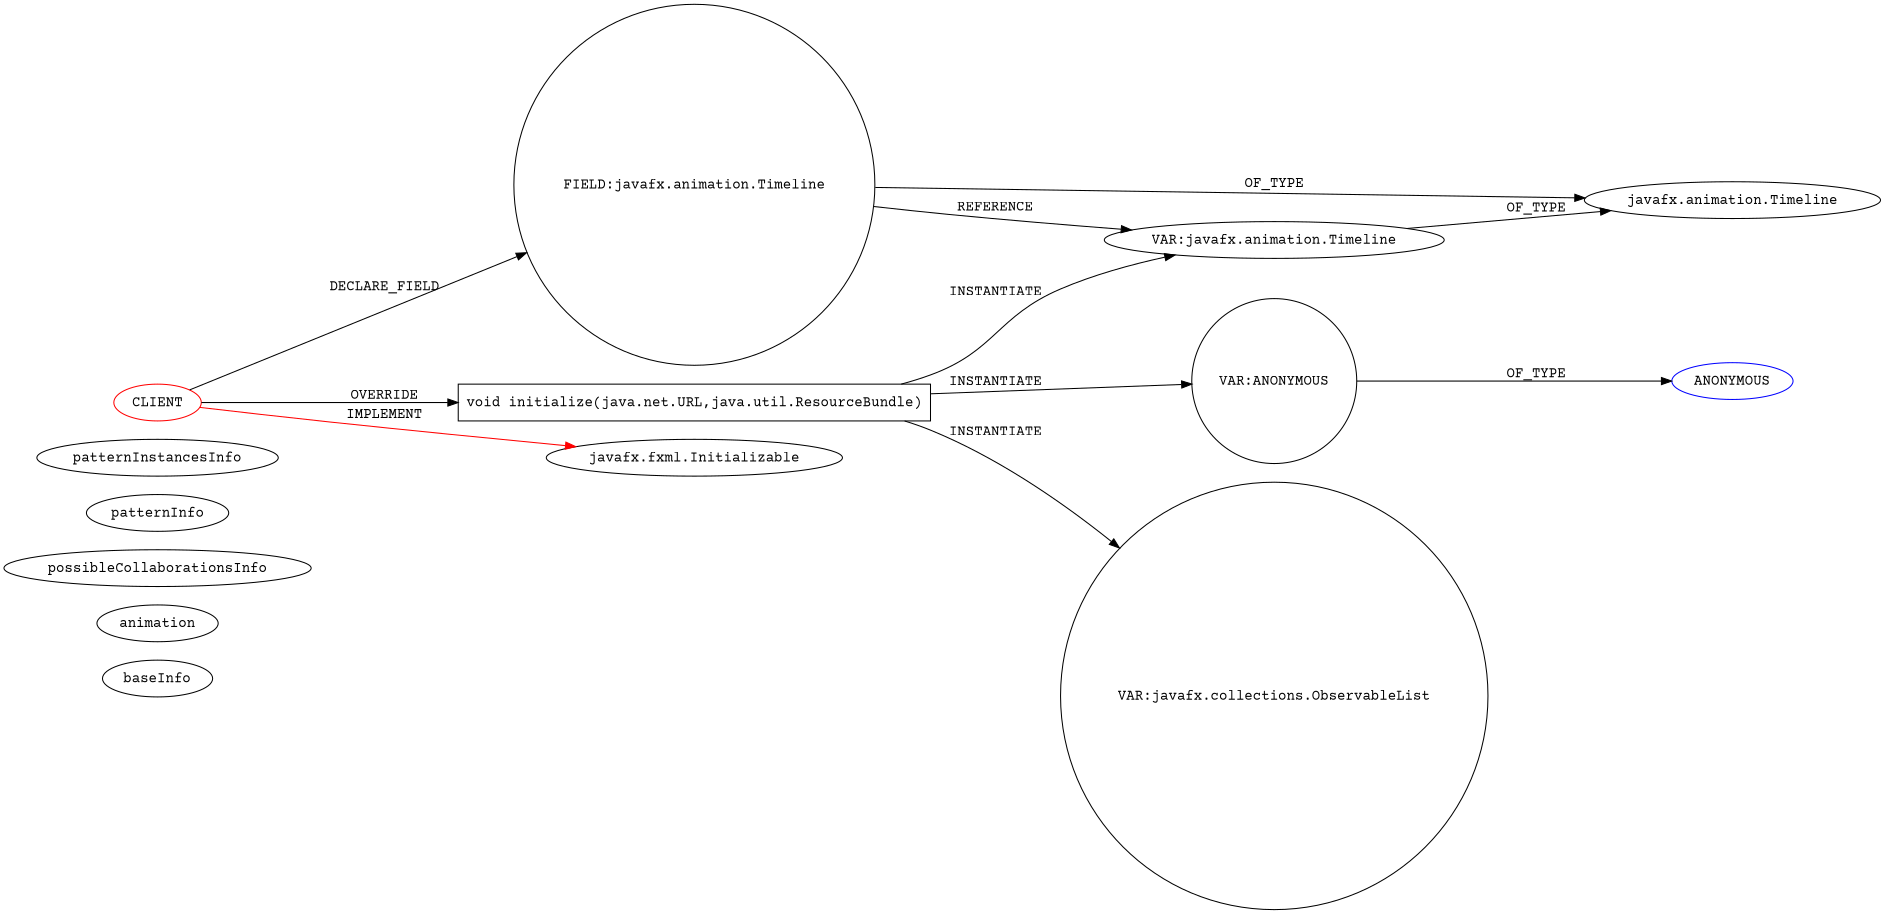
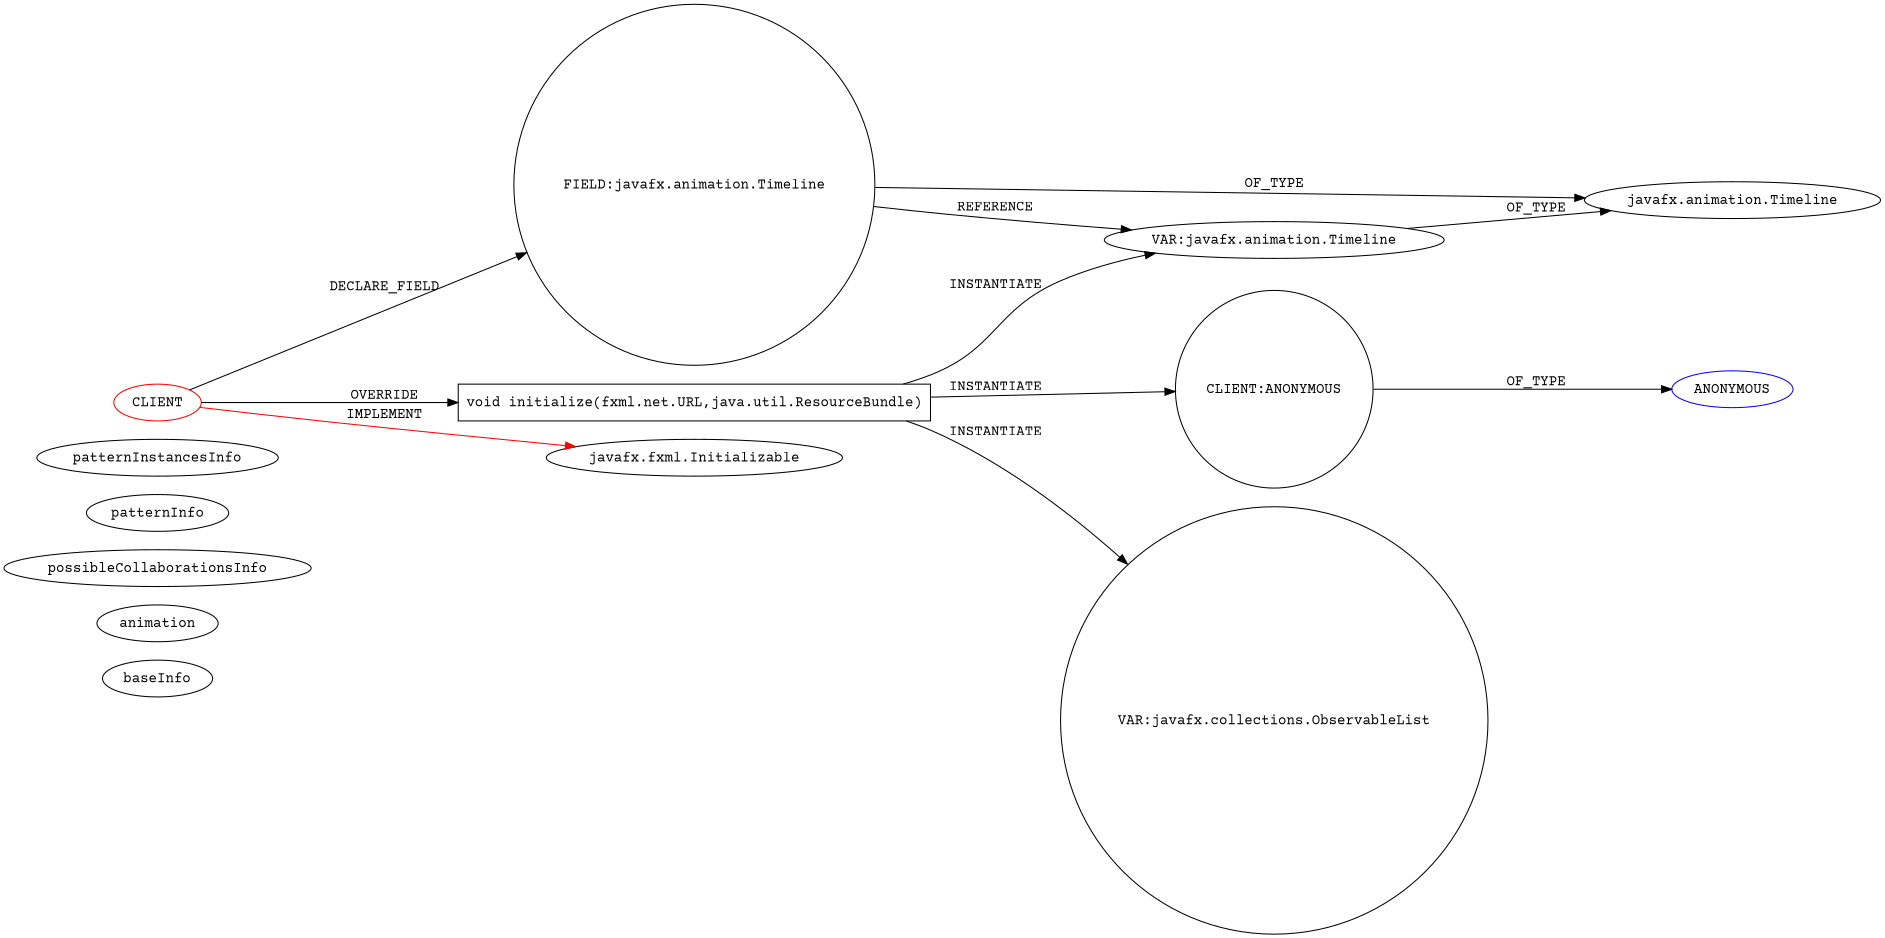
(1274, 381) -> (1274, 389)
(694, 403) -> (694, 403)
